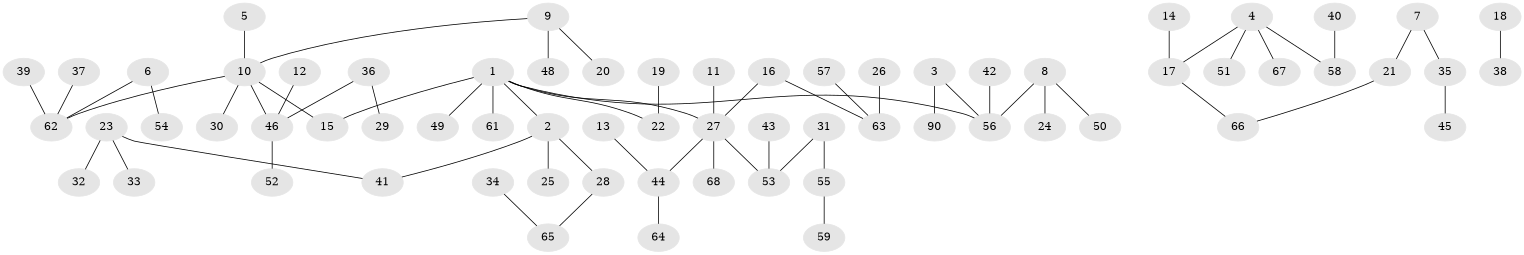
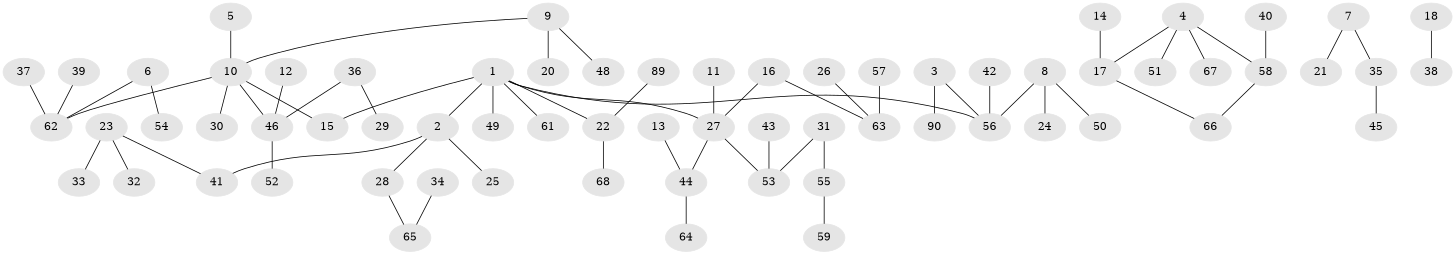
(659, 72) -> (659, 72)
(1316, 103) -> (1238, 100)
(714, 155) -> (603, 155)
